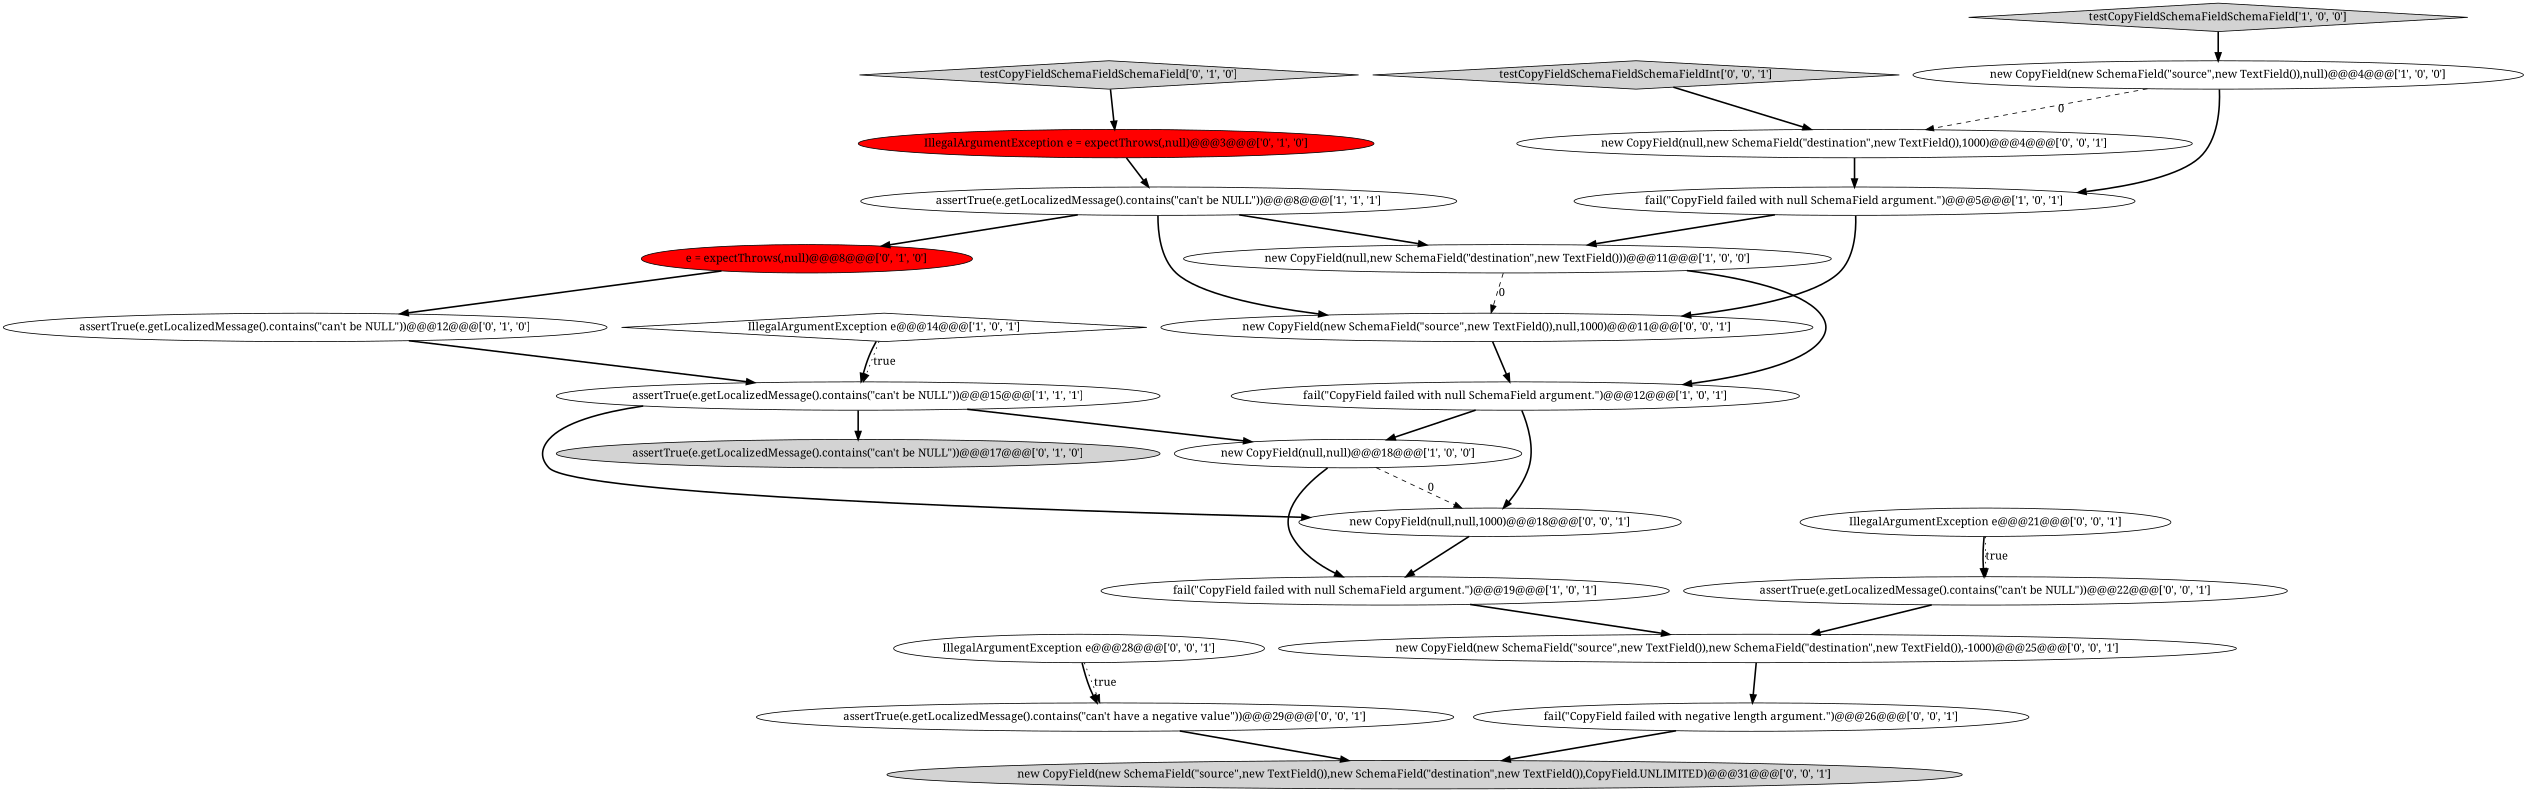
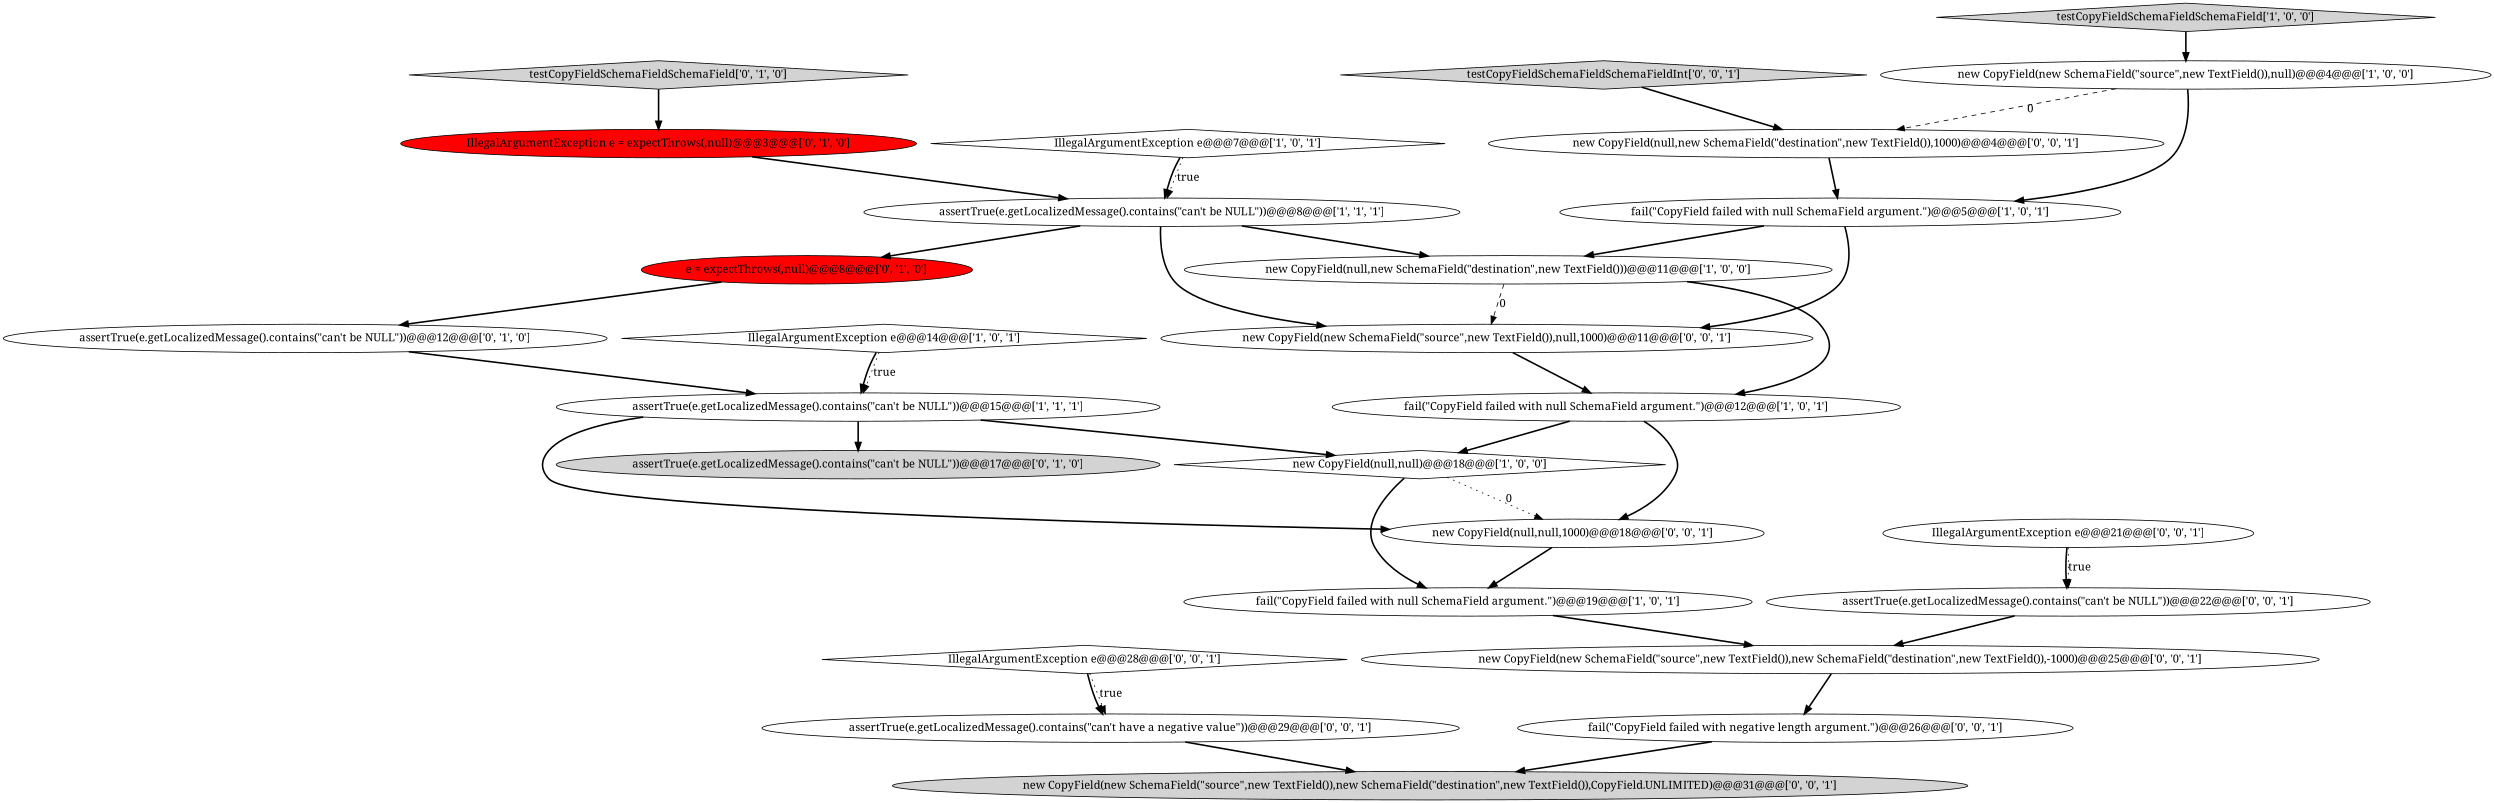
none -> (1188, 144)
(1348, 454) -> (1420, 465)
(1415, 486) -> (1491, 497)
(1079, 648) -> (1085, 660)
